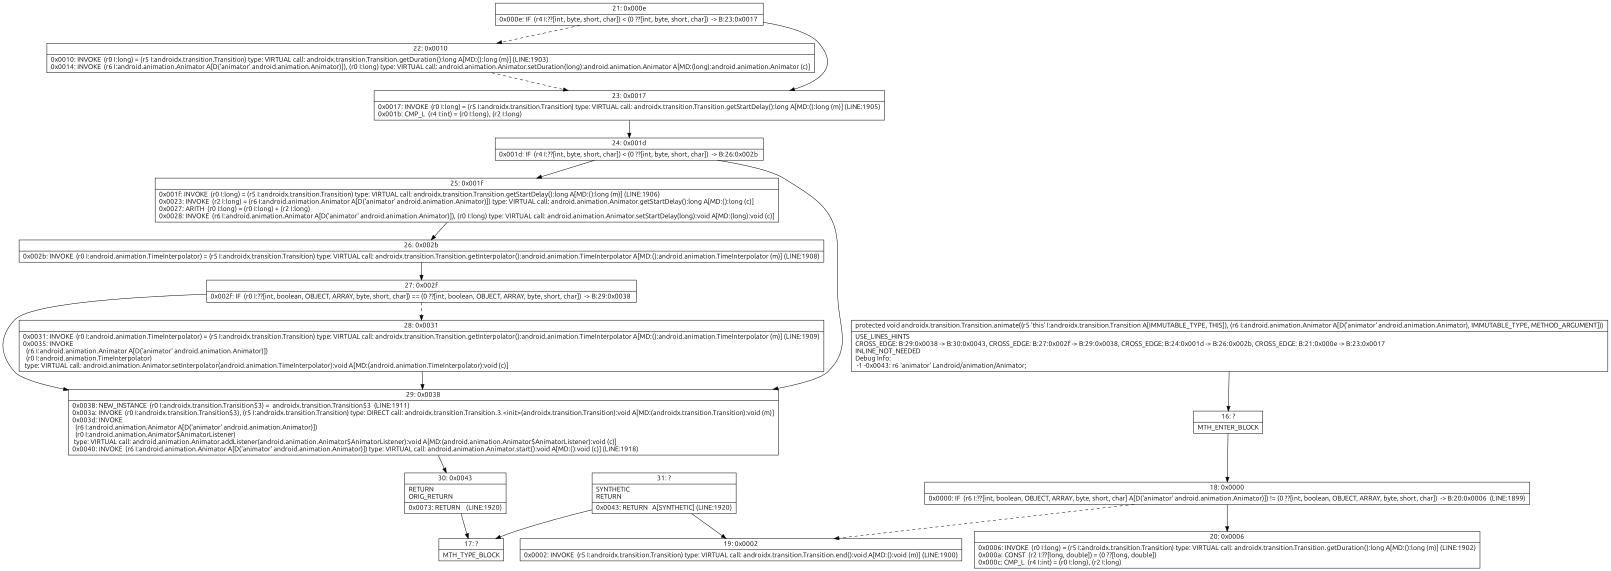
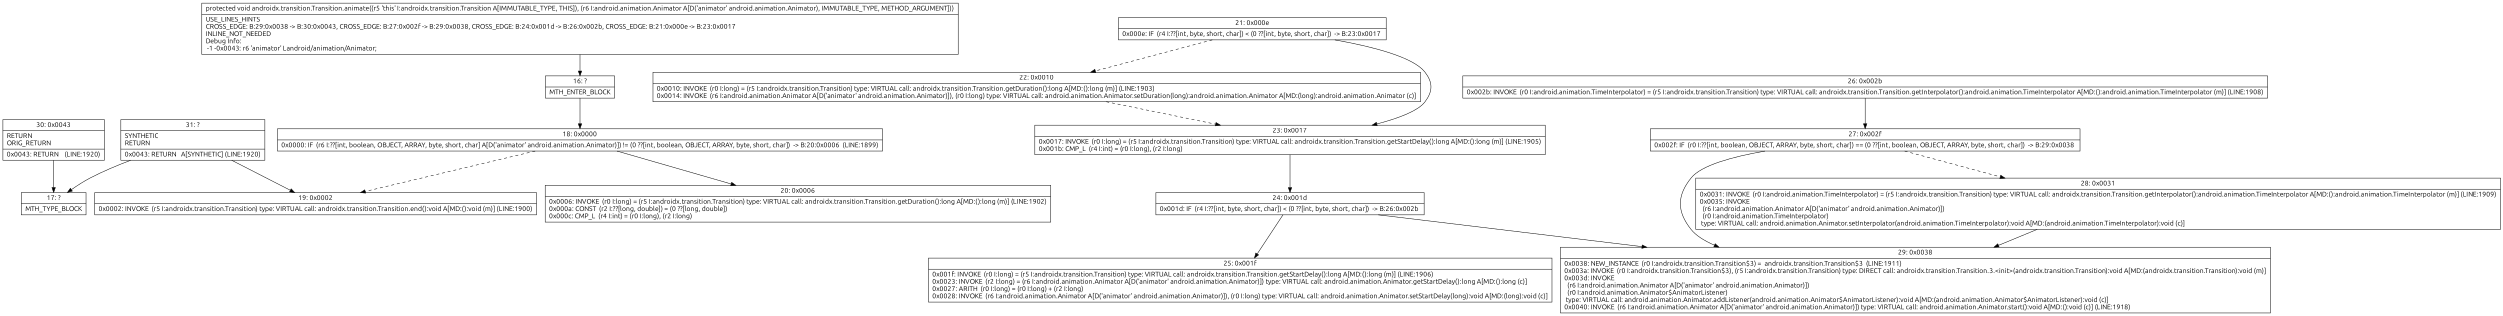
(441, 229) -> none
(441, 462) -> none
(455, 508) -> (54, 154)
